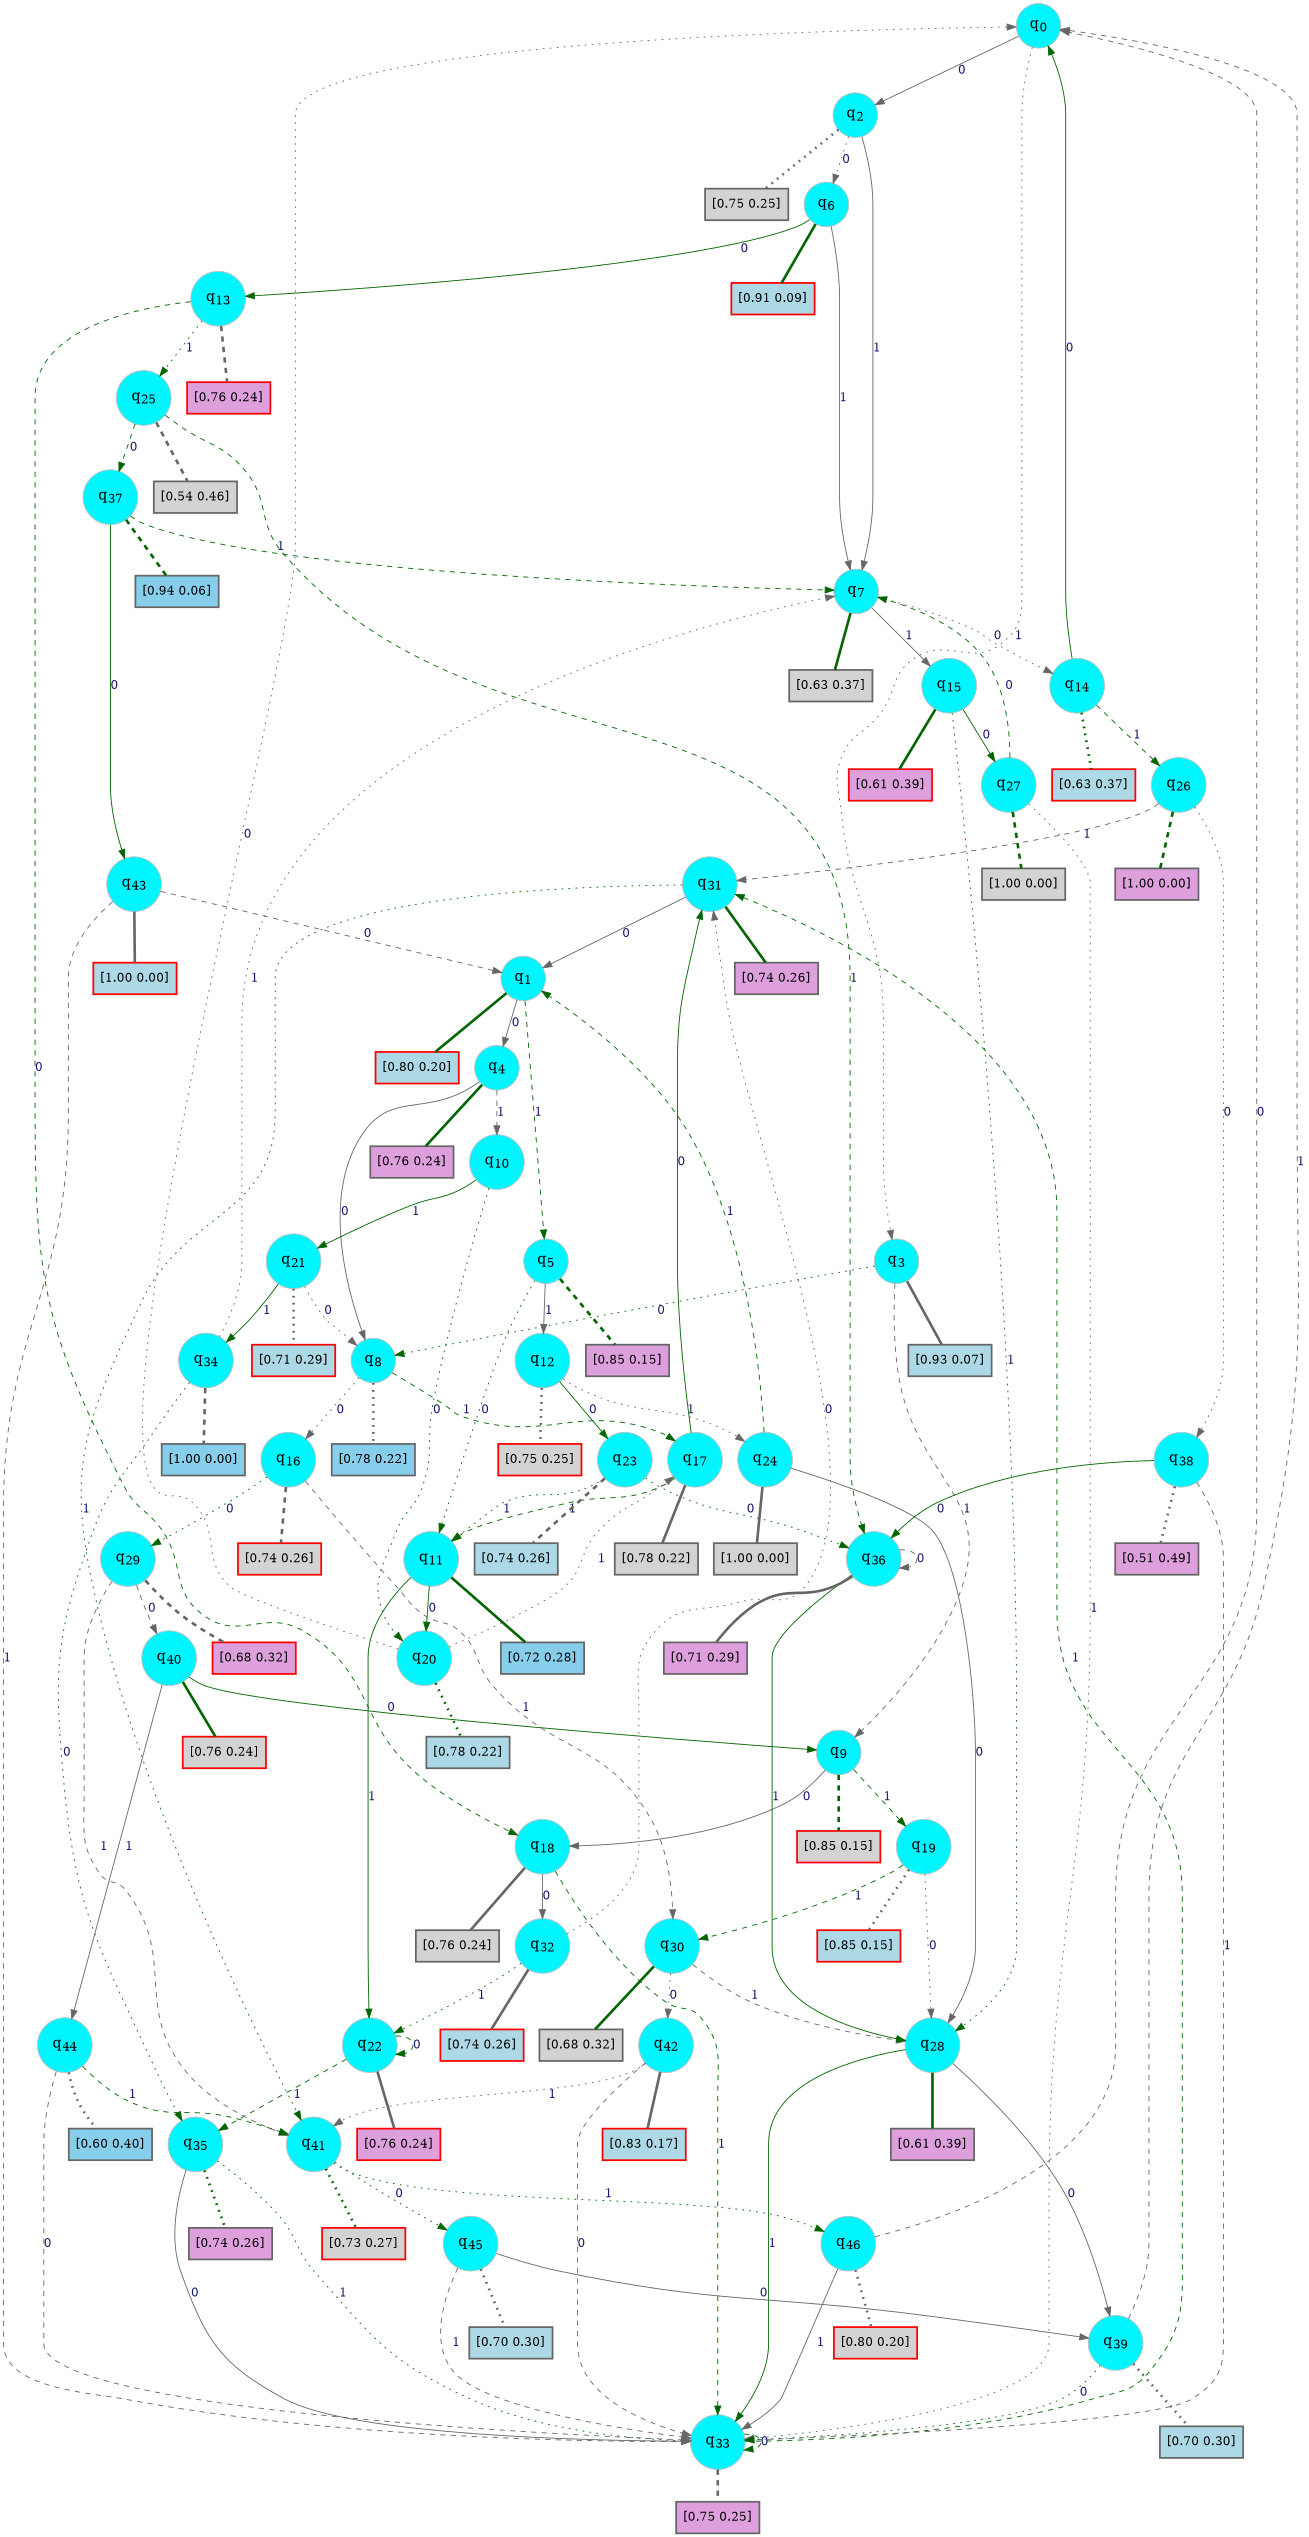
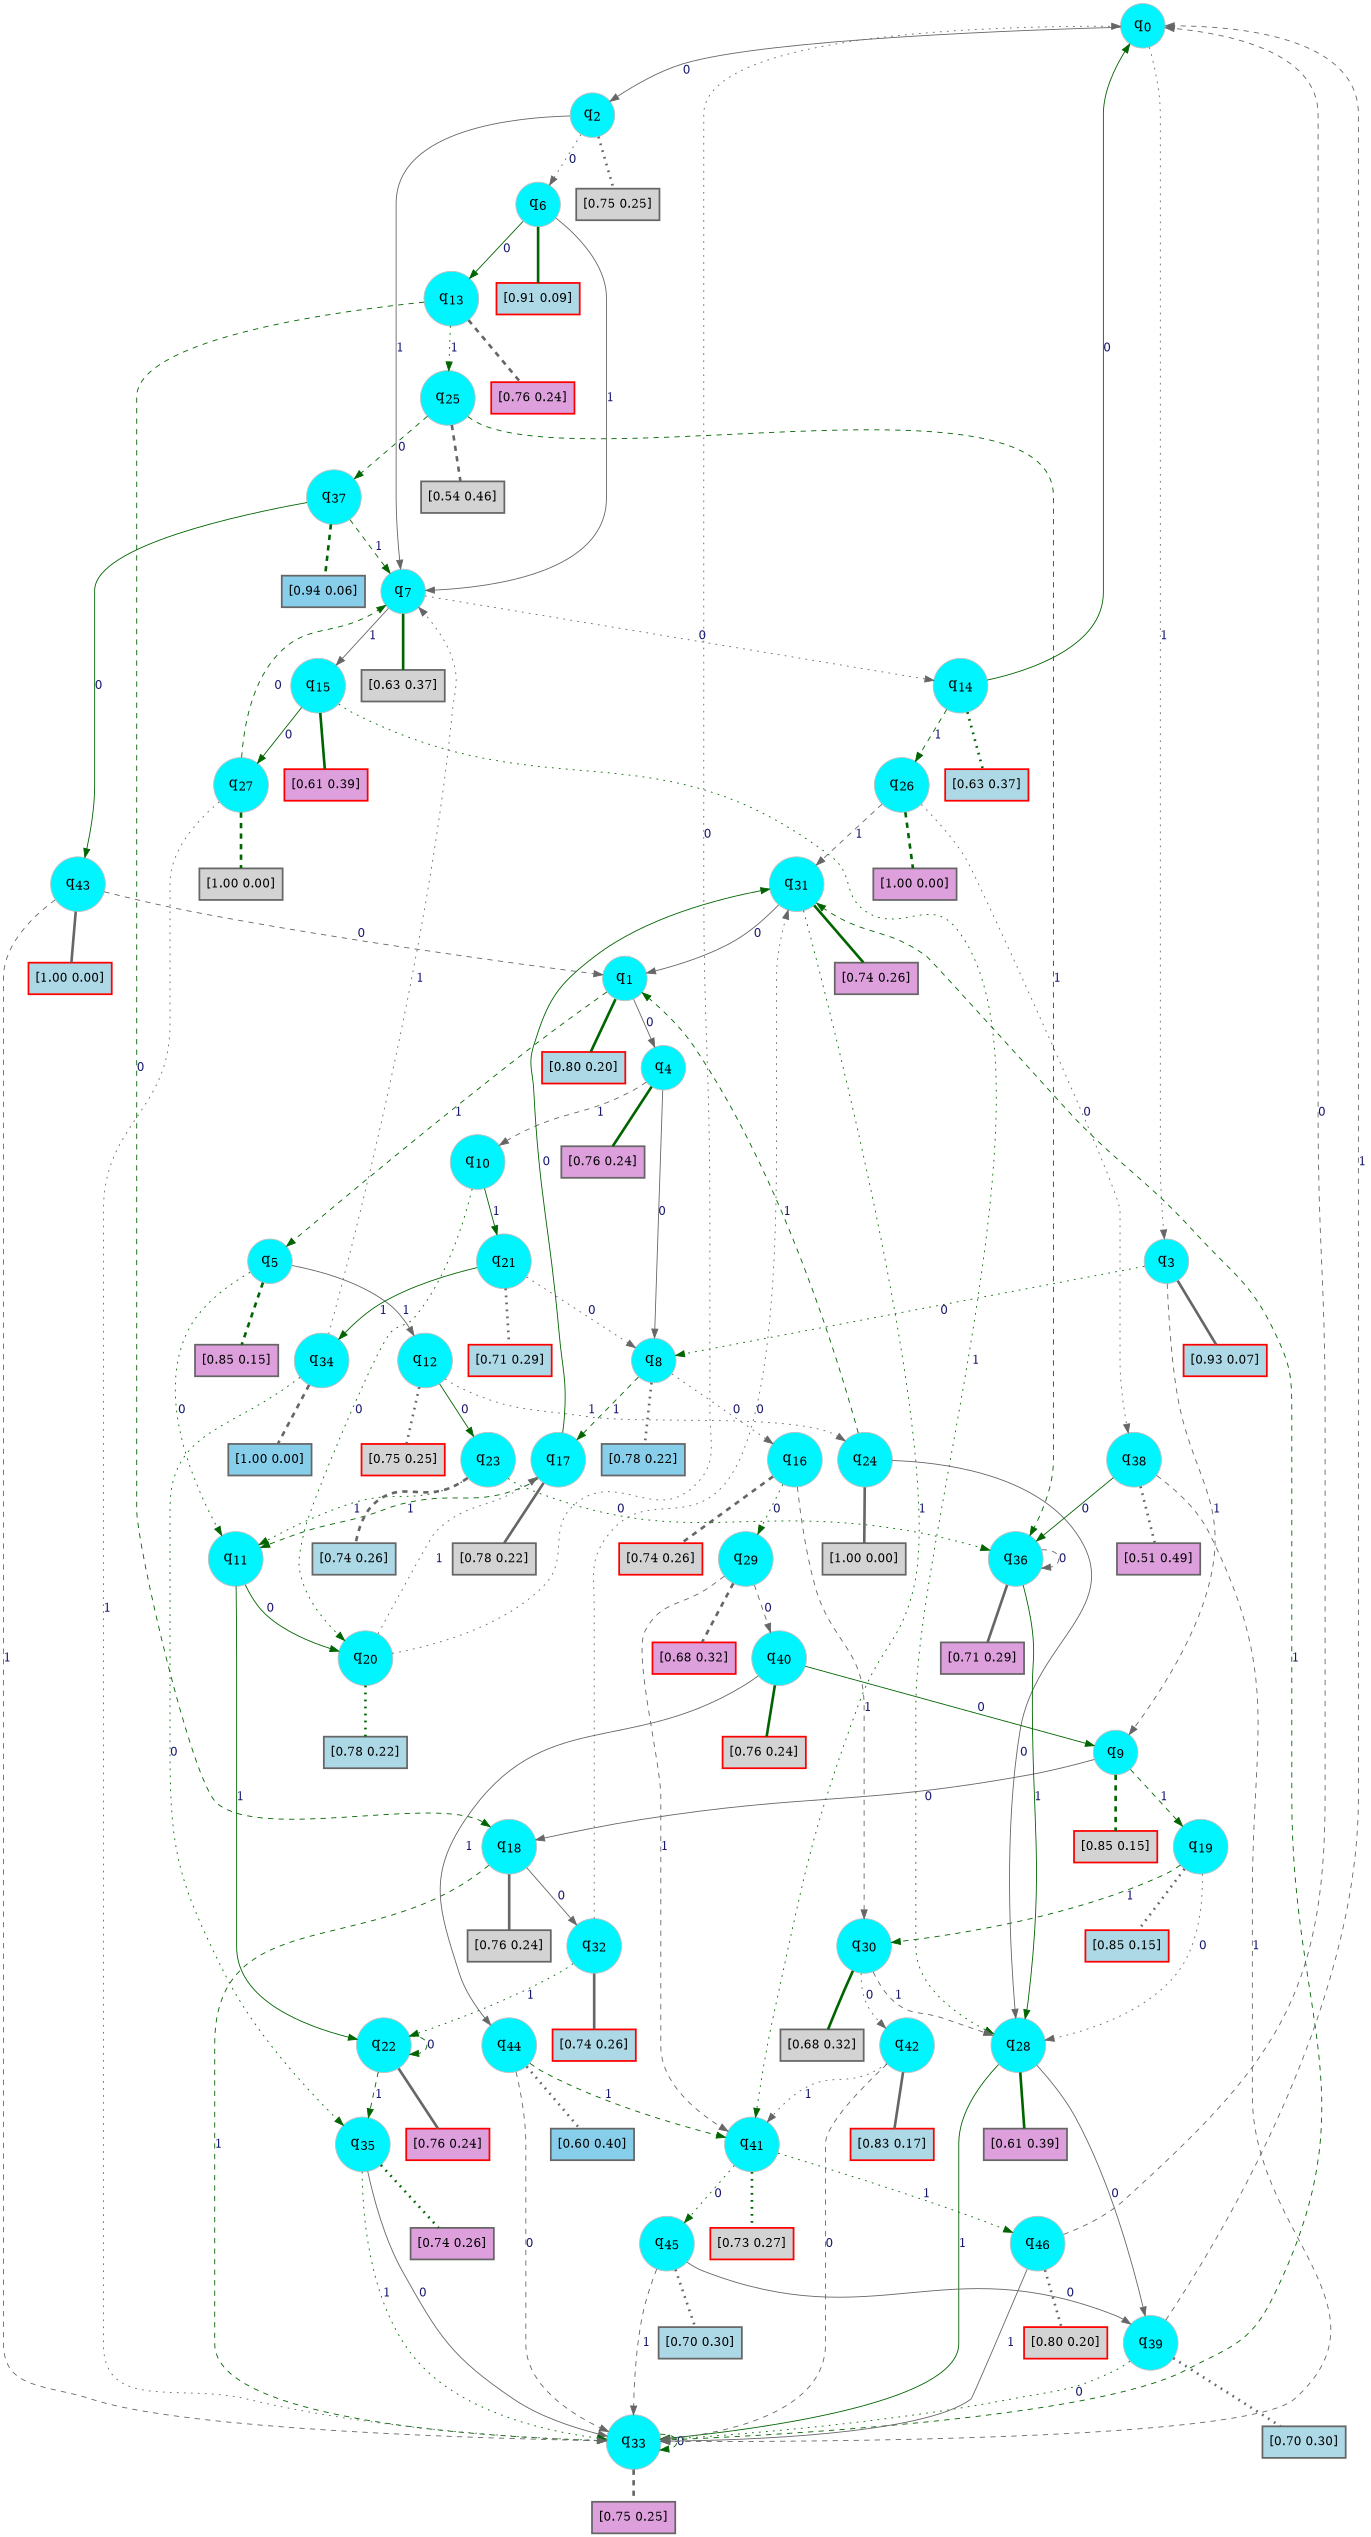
(950, 1361) -> (1225, 1361)
(542, 1658) -> none
